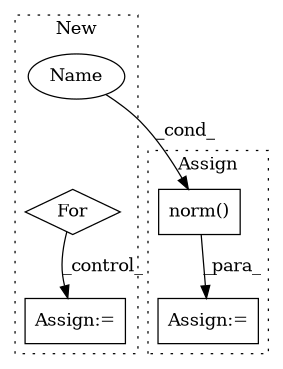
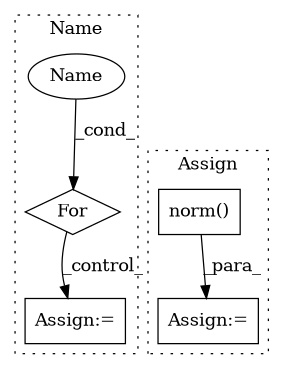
(77, 29) -> (77, 29)
(149, 131) -> (75, 138)
